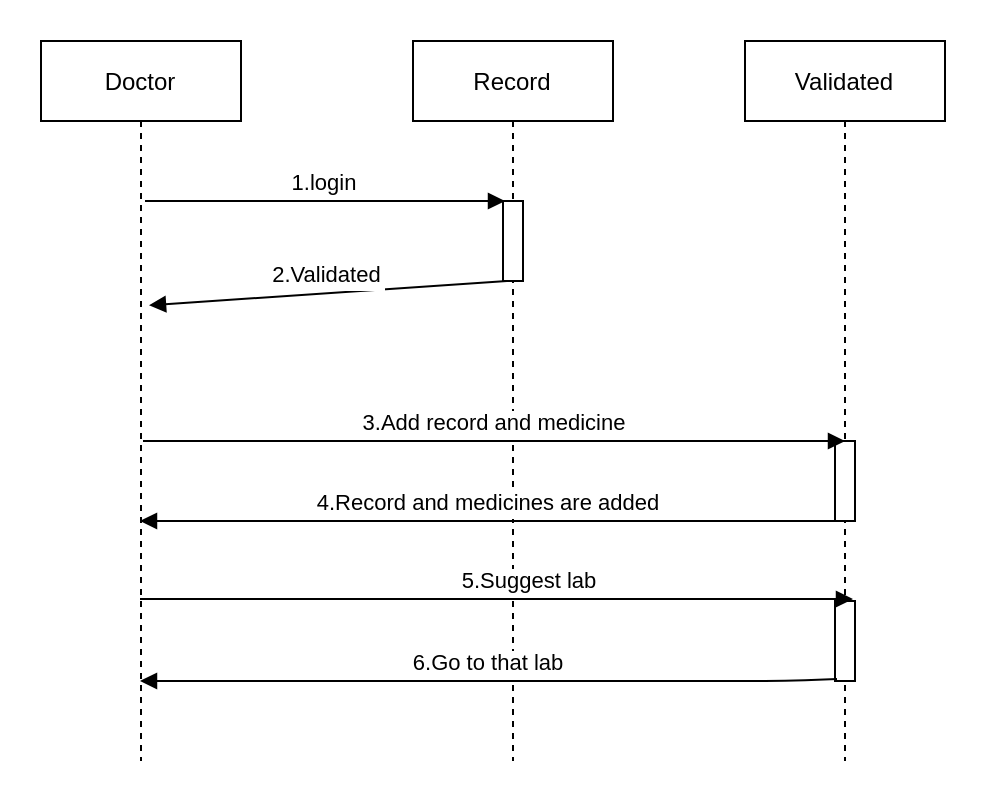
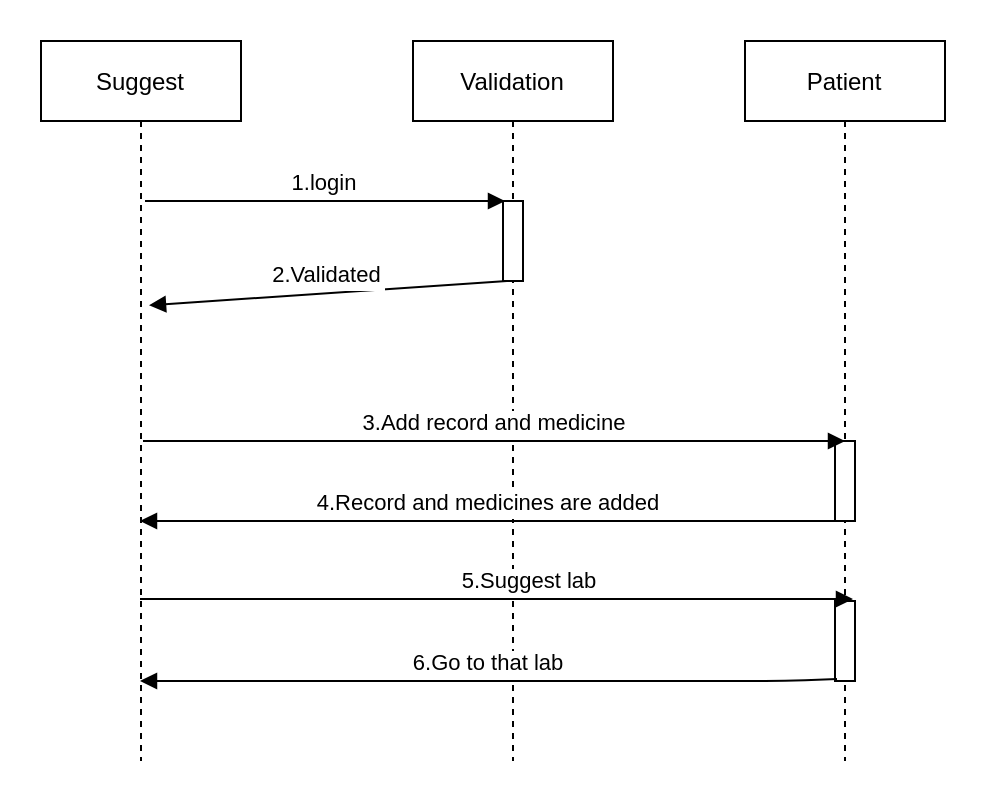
(140, 82) -> (140, 82)
(512, 82) -> (512, 82)
(844, 82) -> (844, 82)
